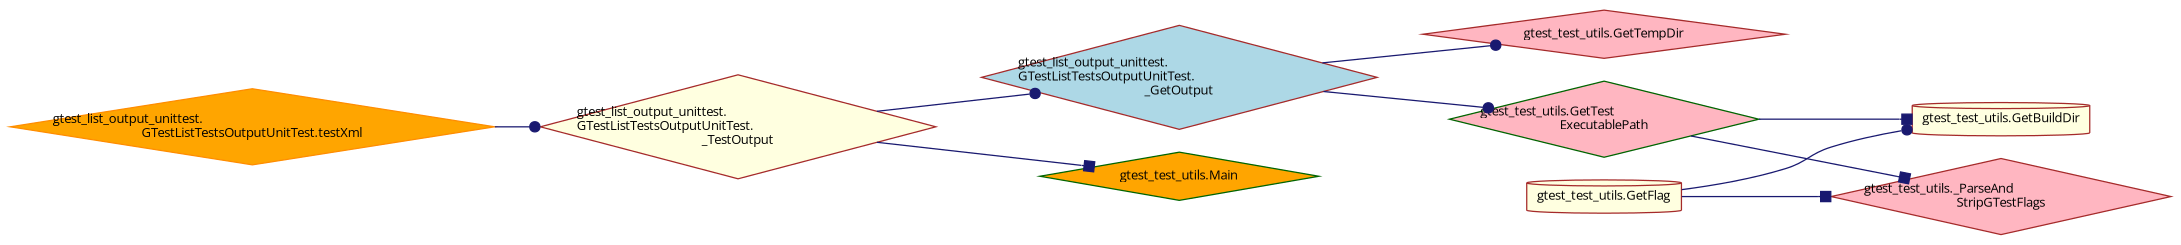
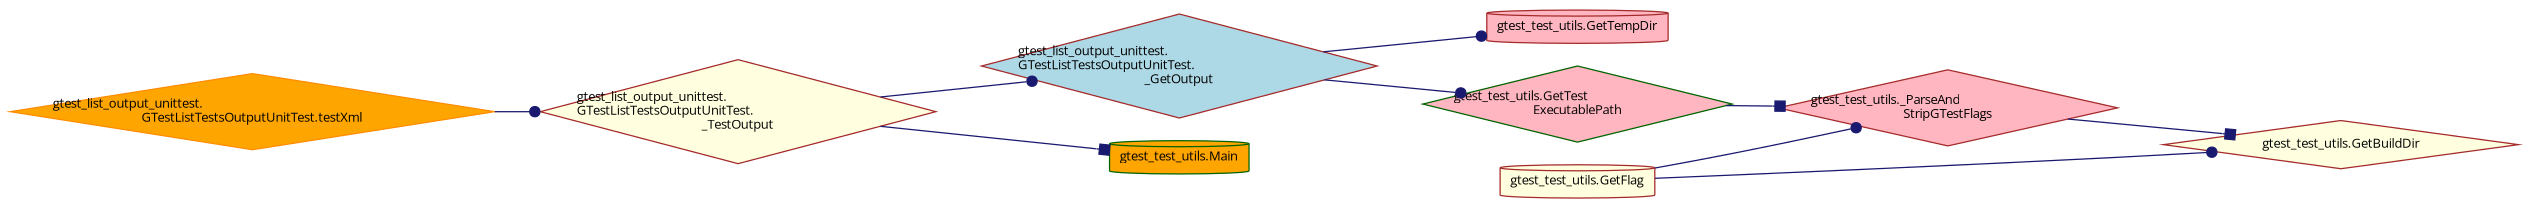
(1604, 34) -> (1577, 27)
(1829, 119) -> (2145, 126)
(2001, 119) -> (2341, 145)
(1179, 176) -> (1179, 157)
(1750, 197) -> (1753, 149)
